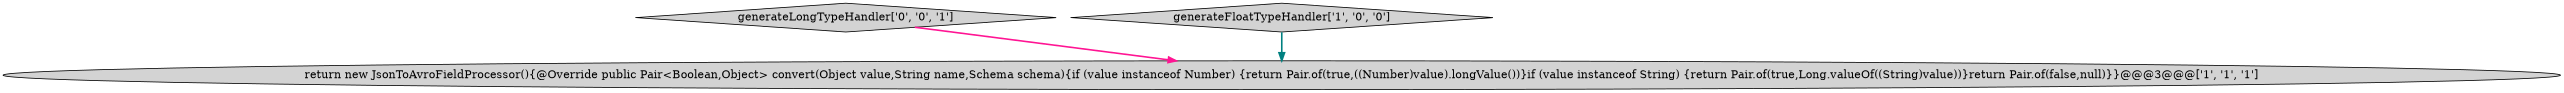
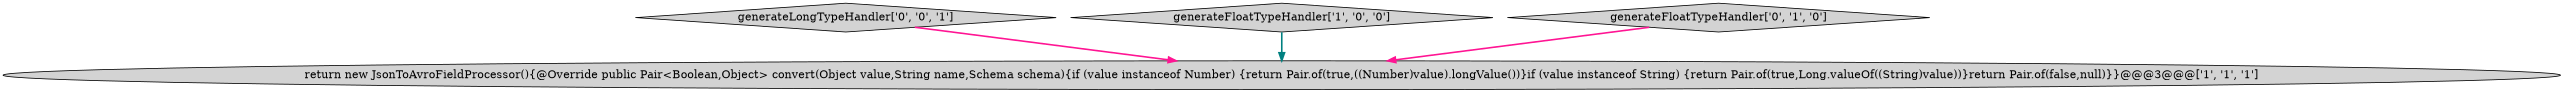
none -> (1719, 18)
